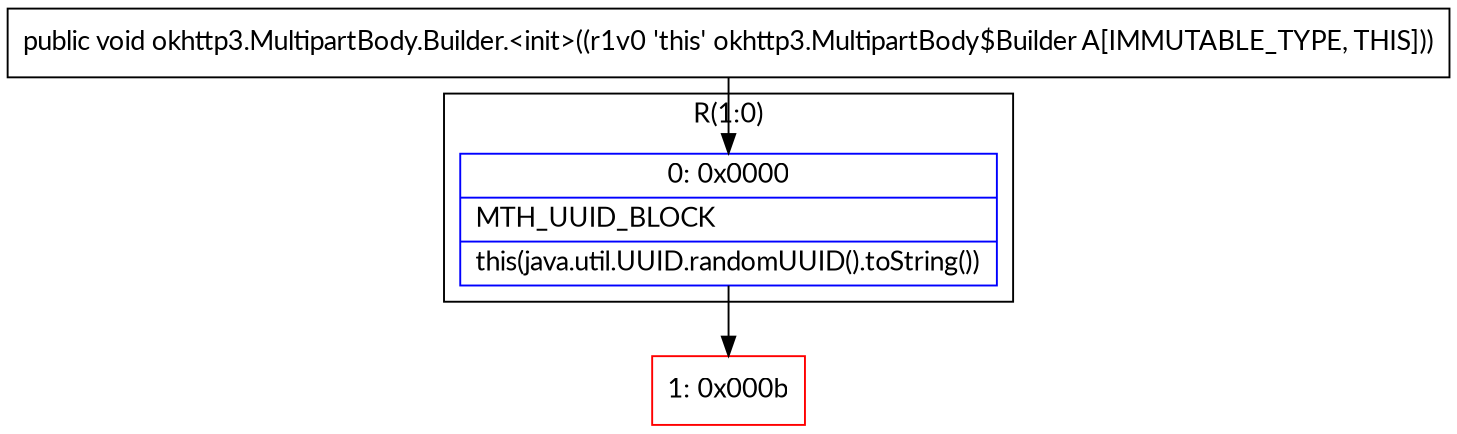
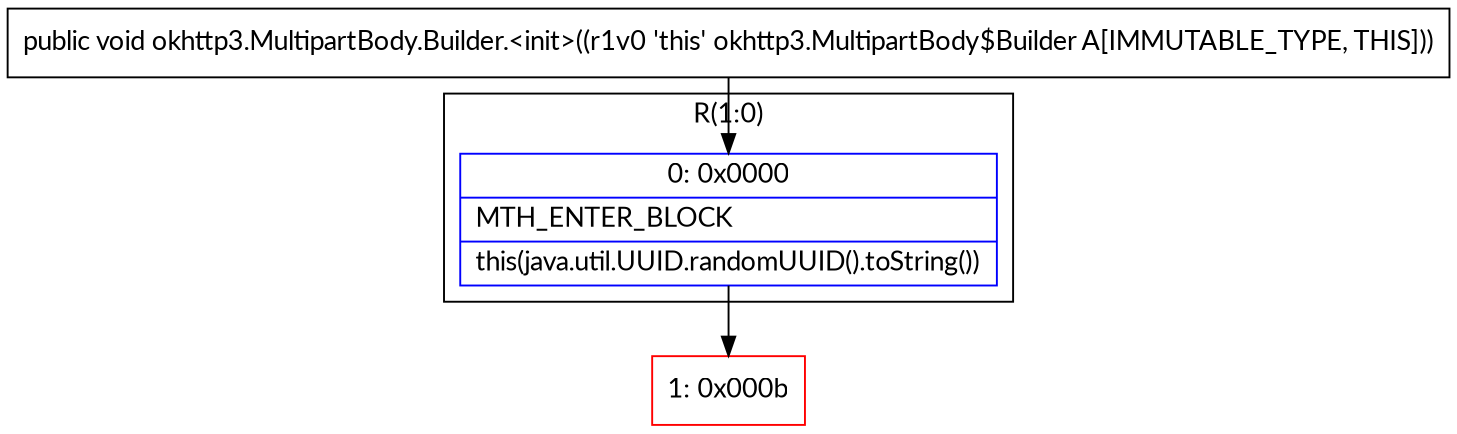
(596, 219) -> (604, 219)
